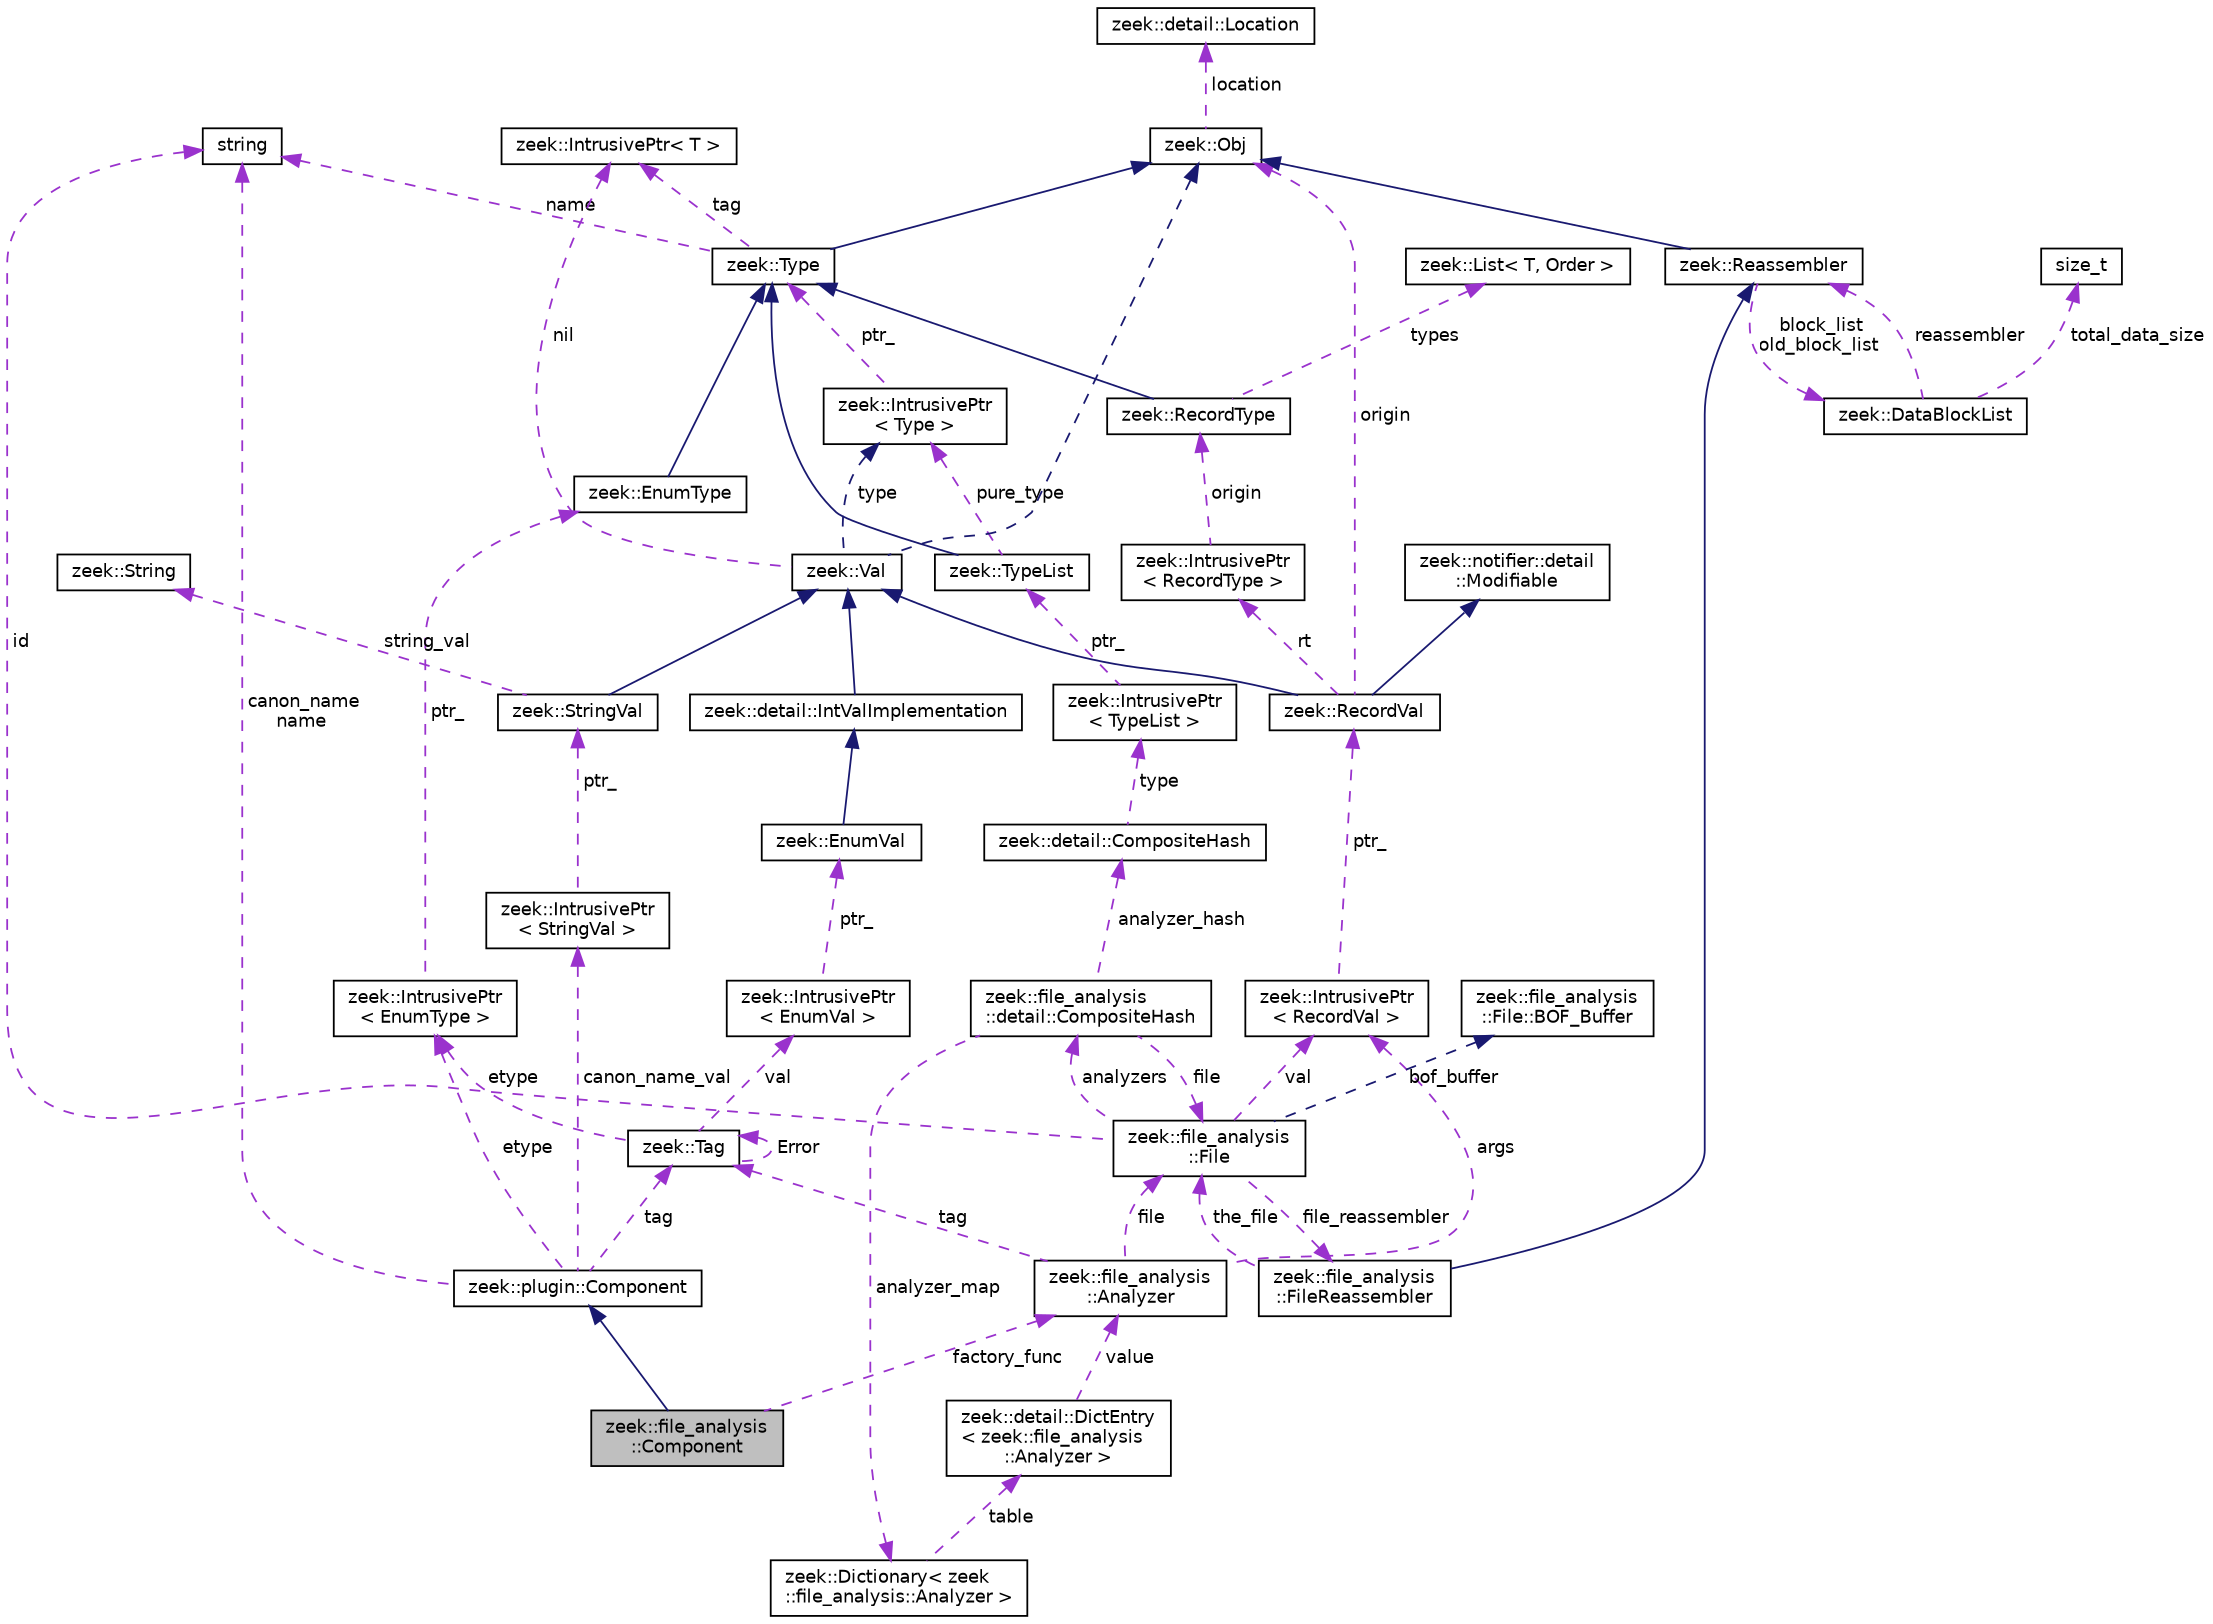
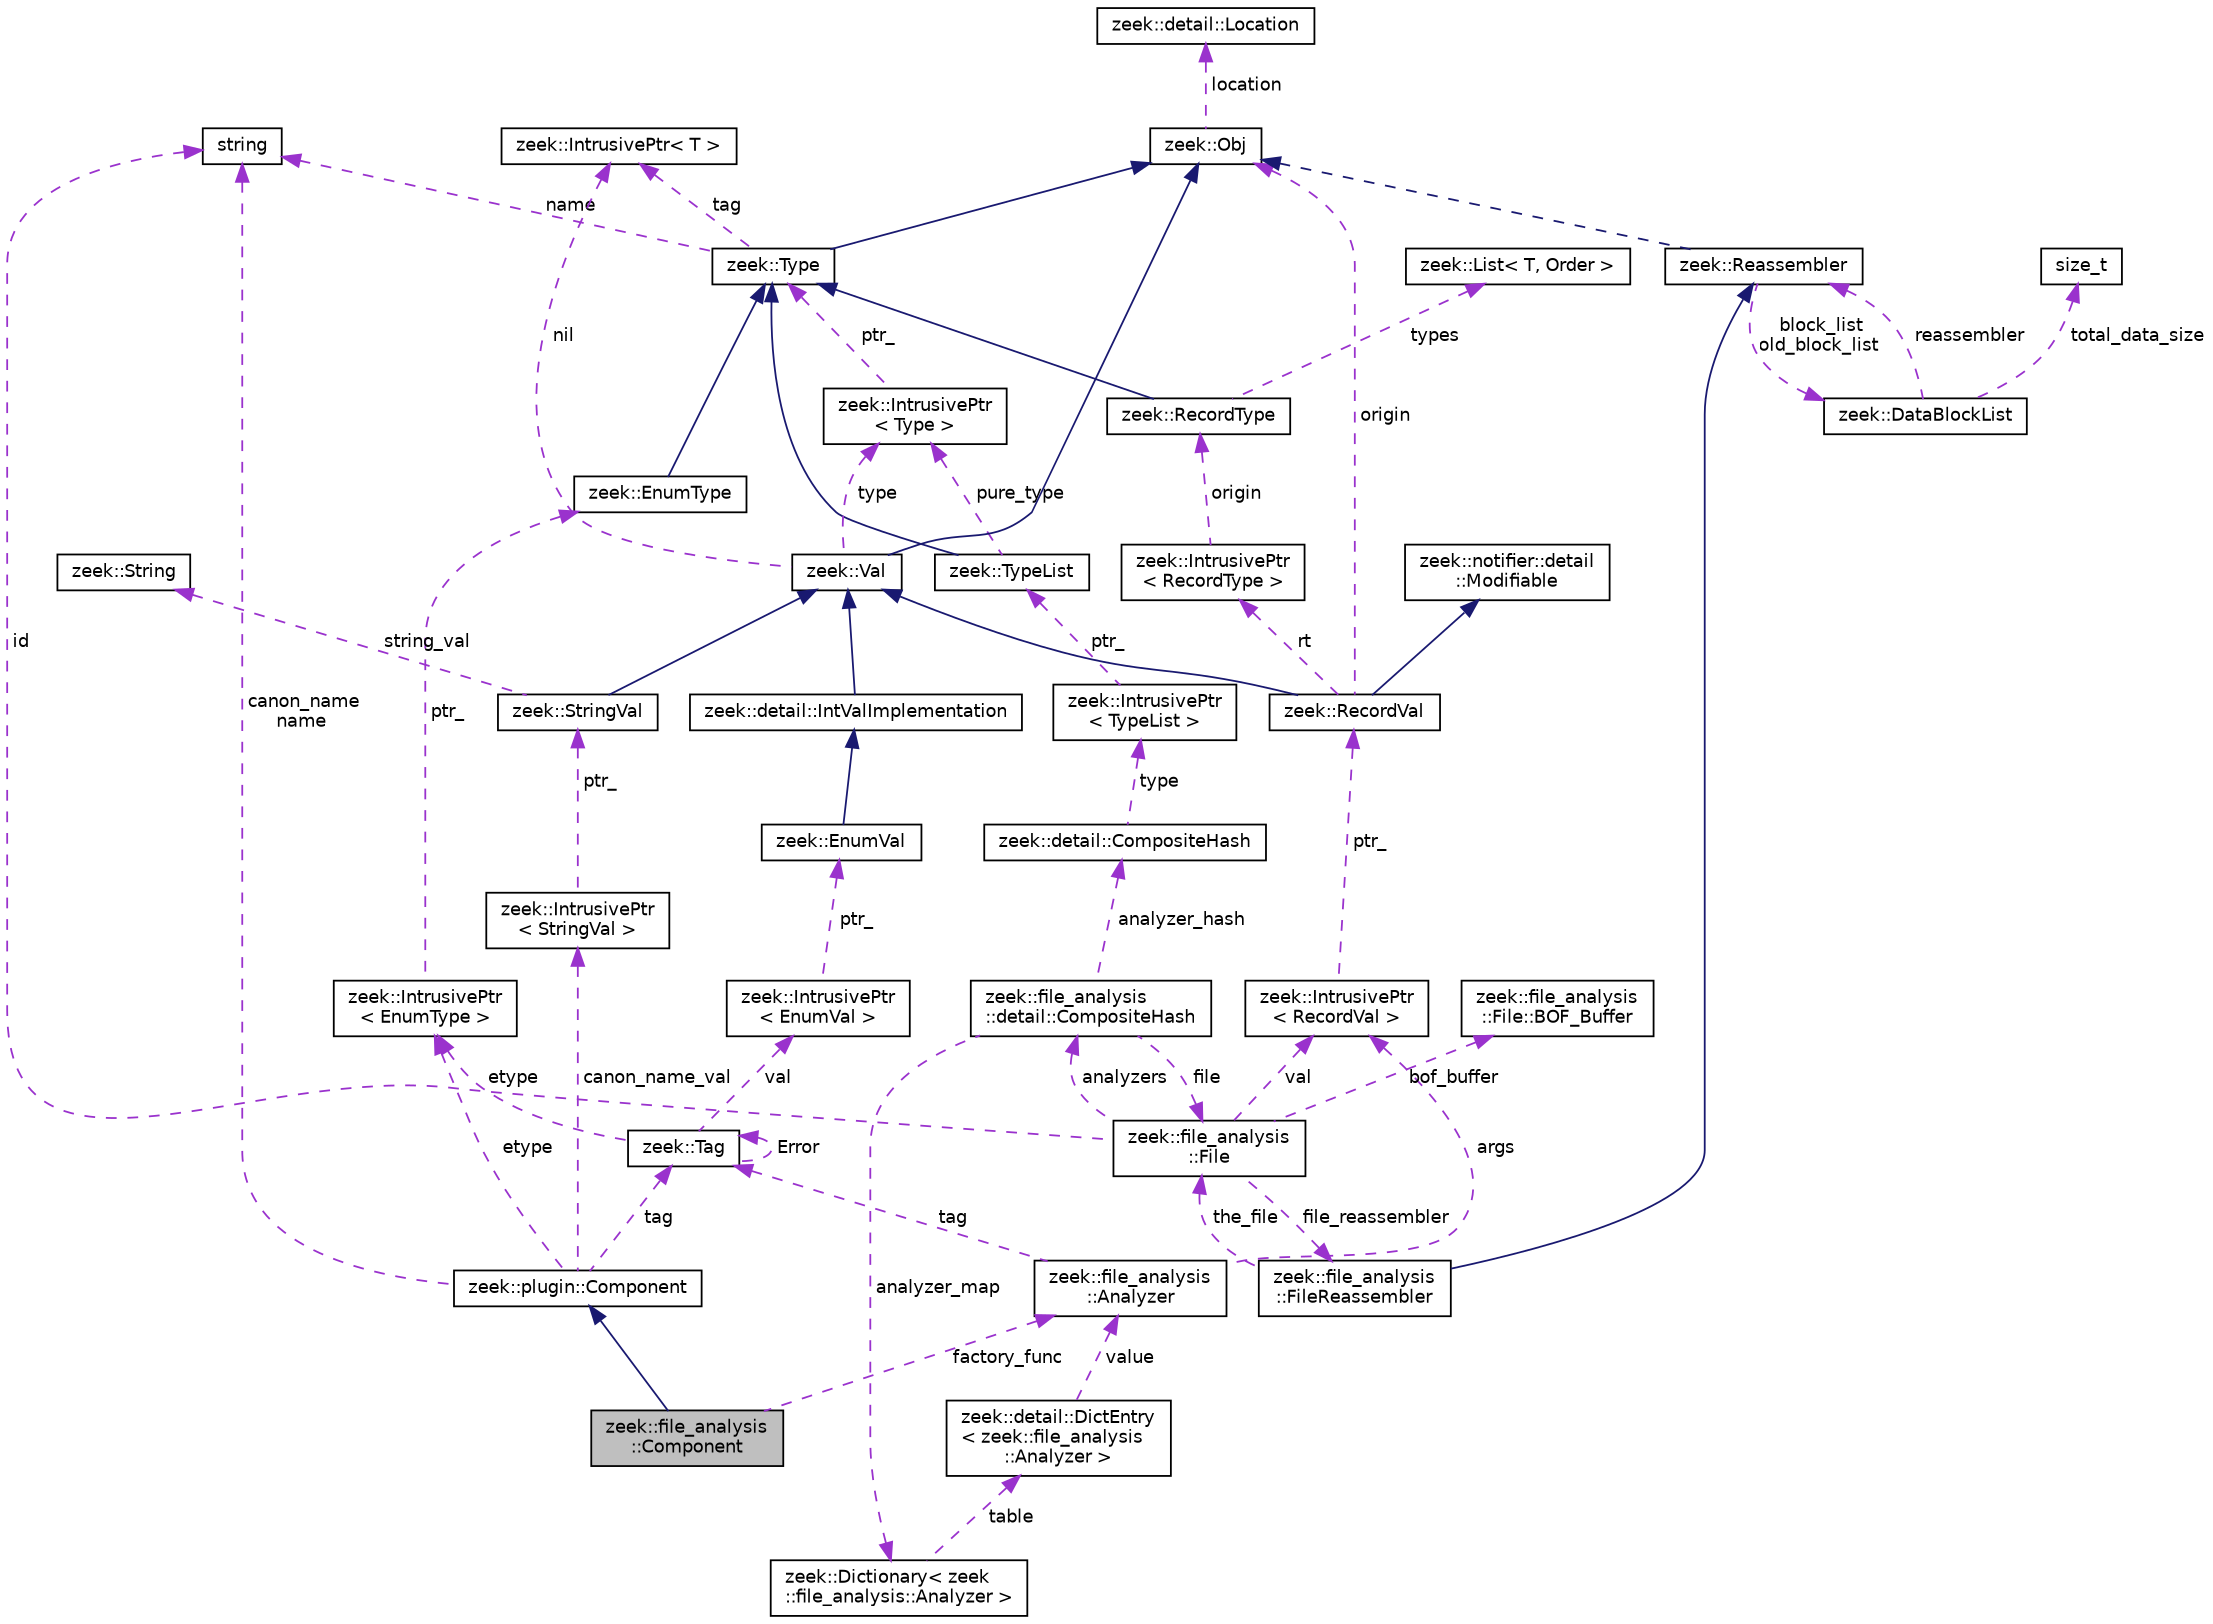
(1485, 206) -> (1485, 206)
(1078, 415) -> (1078, 415)
(845, 503) -> (845, 503)
(1375, 1082) -> (1375, 1082)
(1128, 1221) -> none
